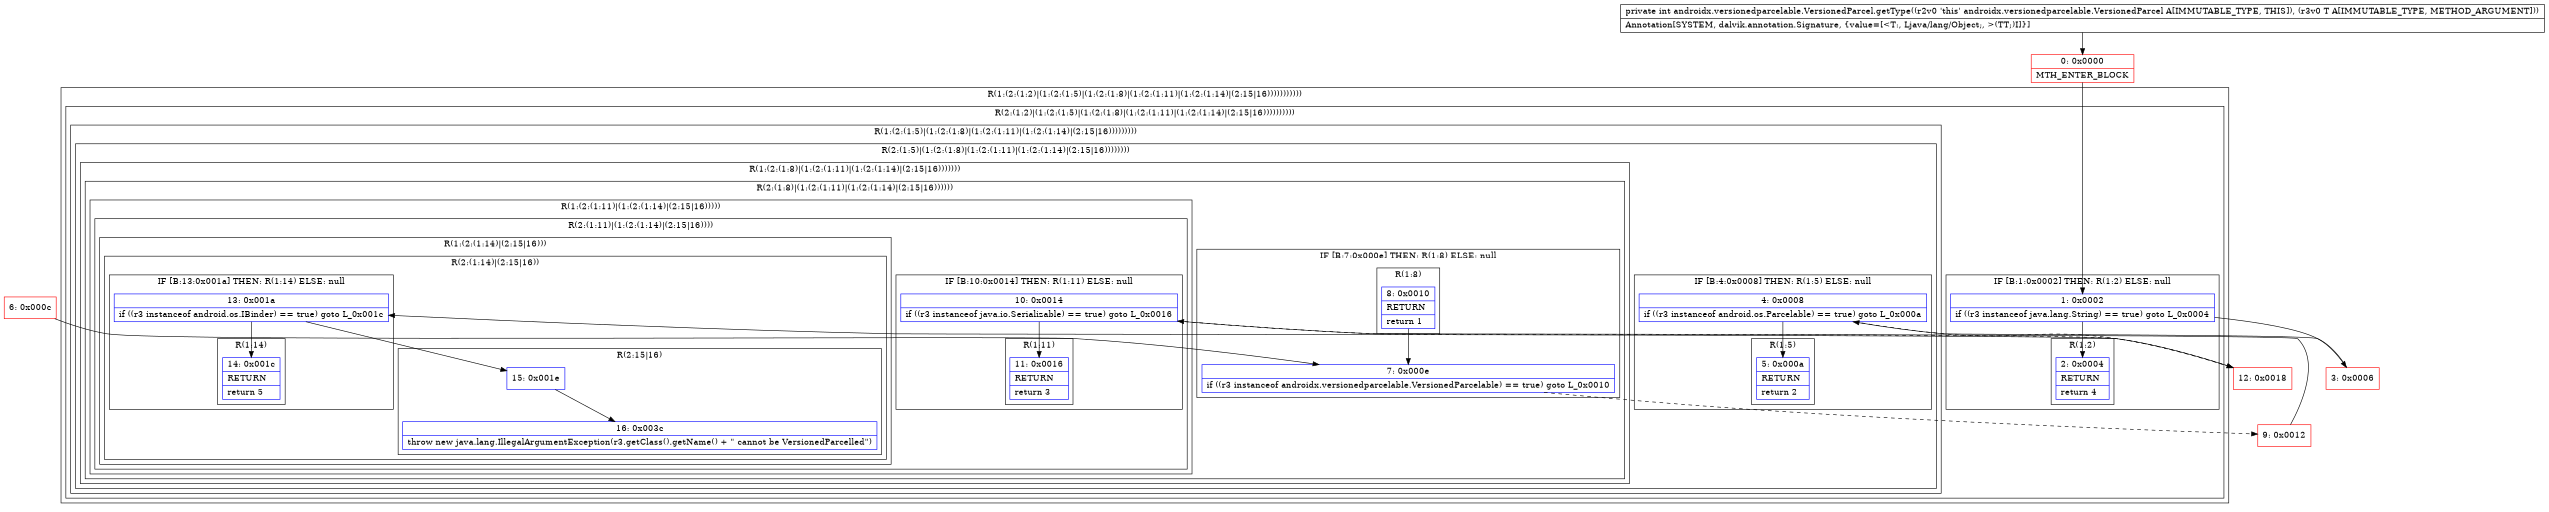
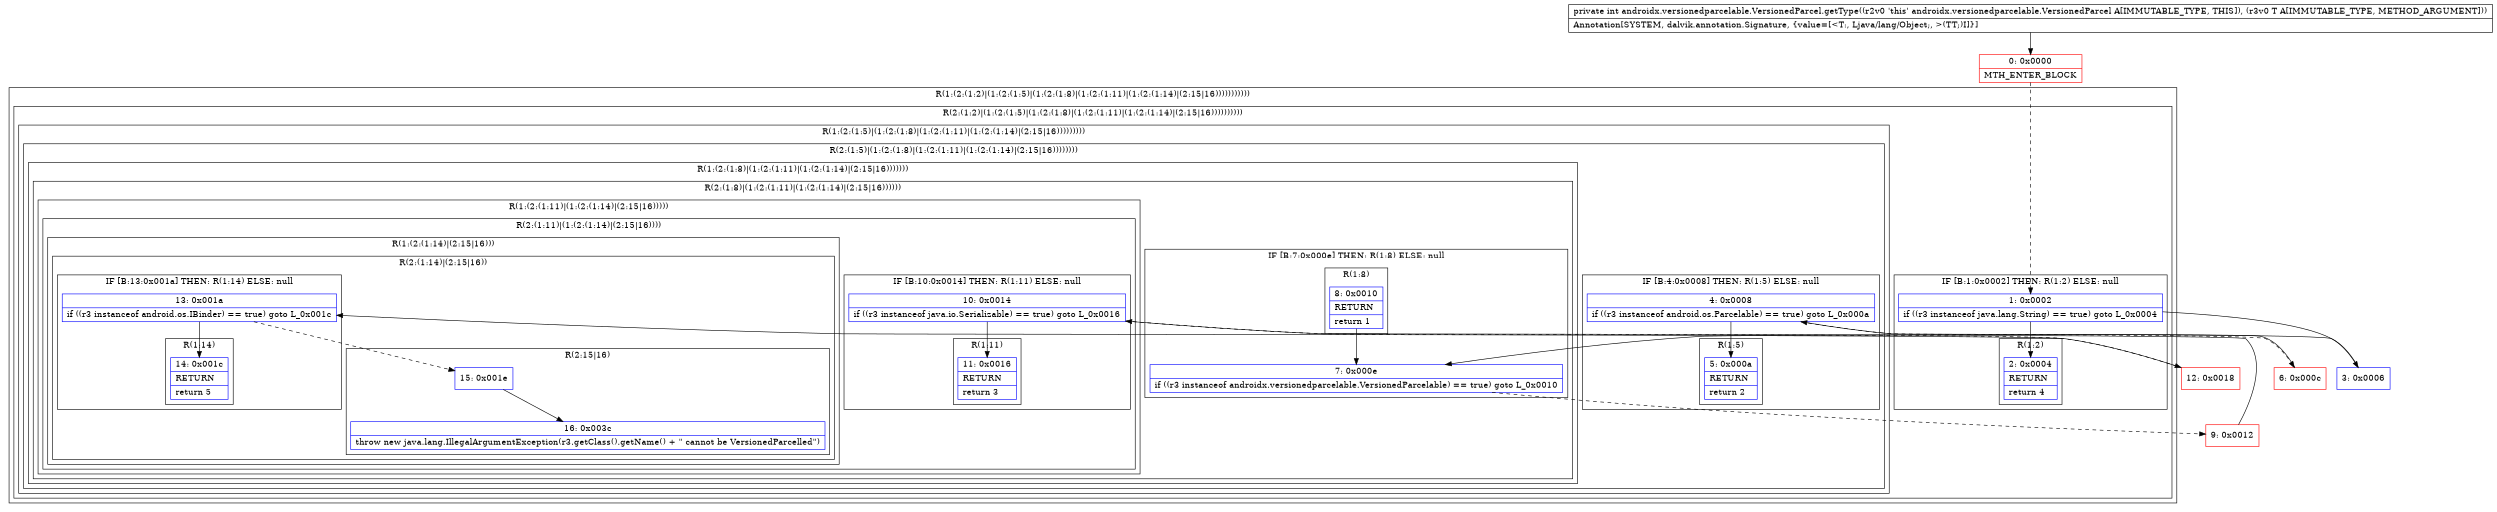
(2083, 185) -> (2031, 185)
(2042, 334) -> (2051, 335)
(398, 344) -> (346, 344)
(2353, 379) -> (2364, 379)
